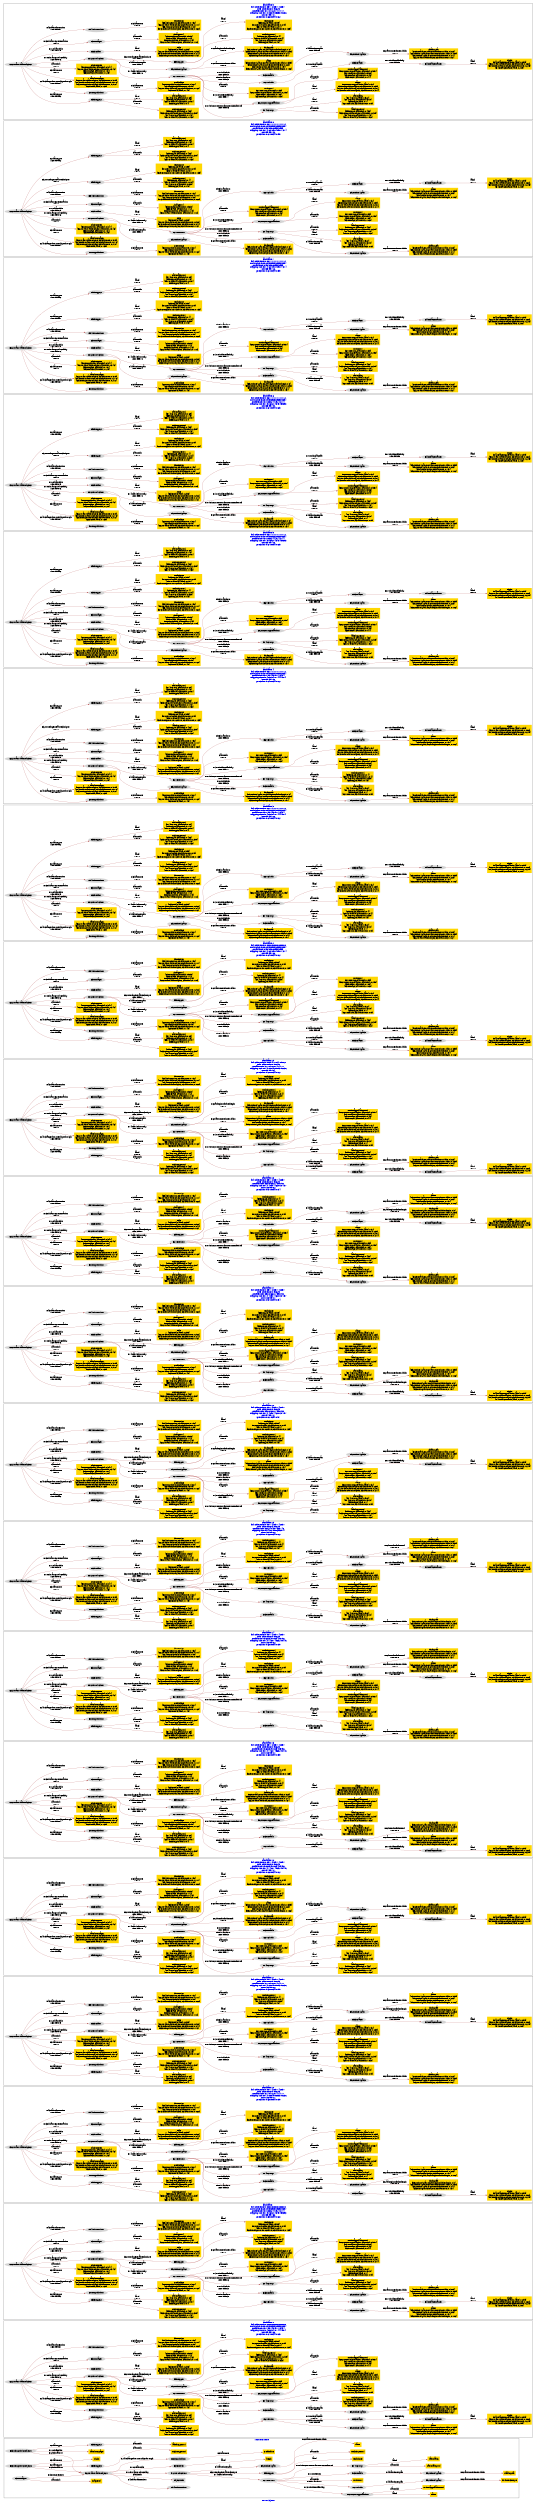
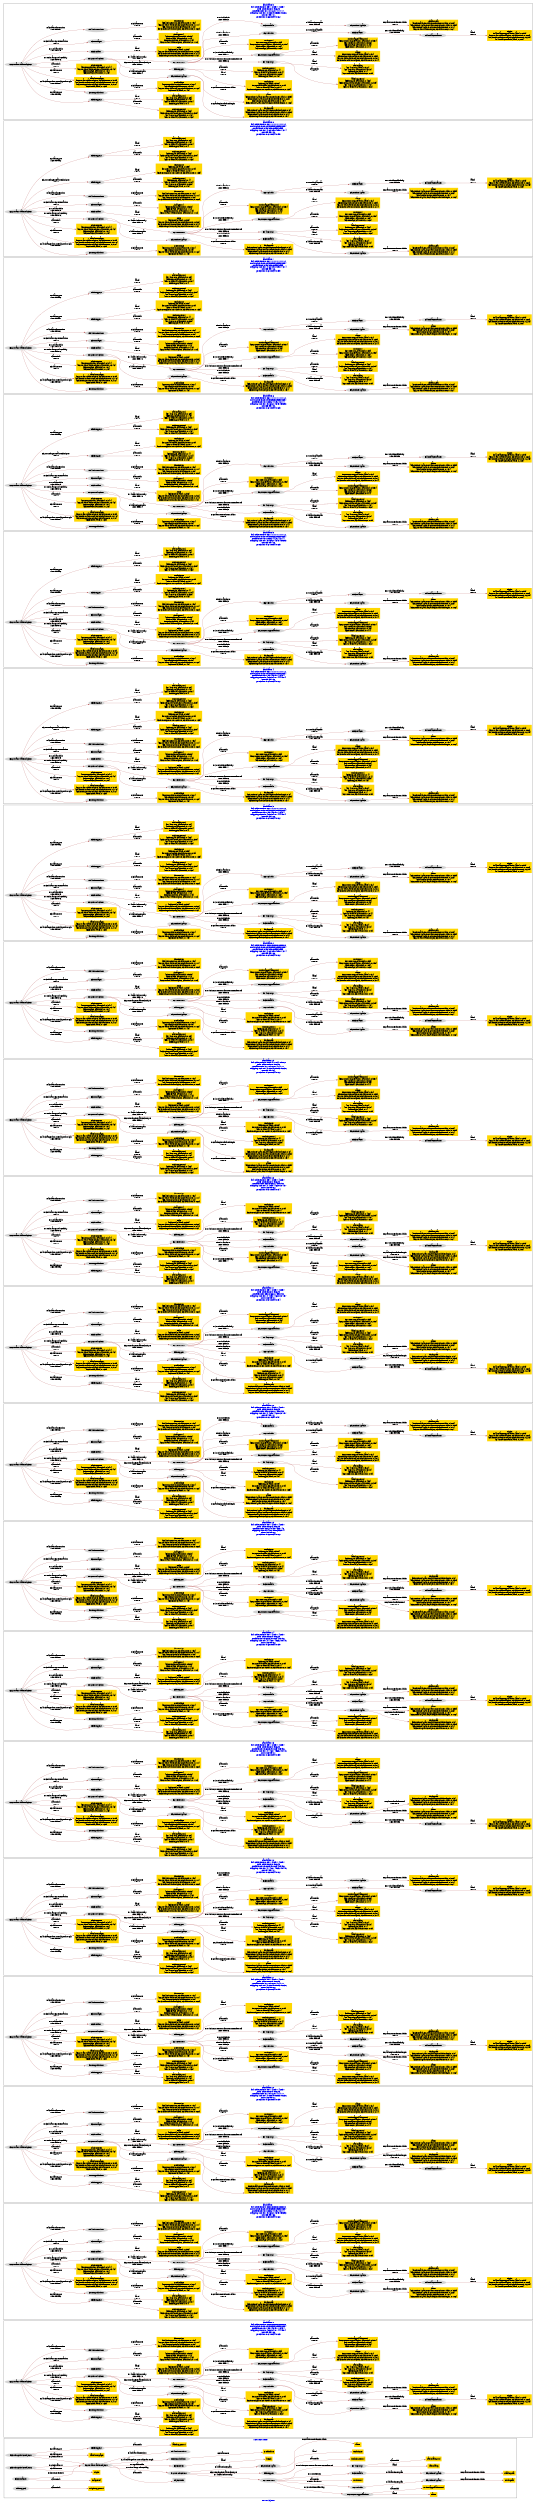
(56, 2450) -> (56, 2454)
(62, 2466) -> none
(509, 2480) -> (509, 2480)
